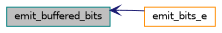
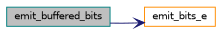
(132, 10) -> (122, 23)
